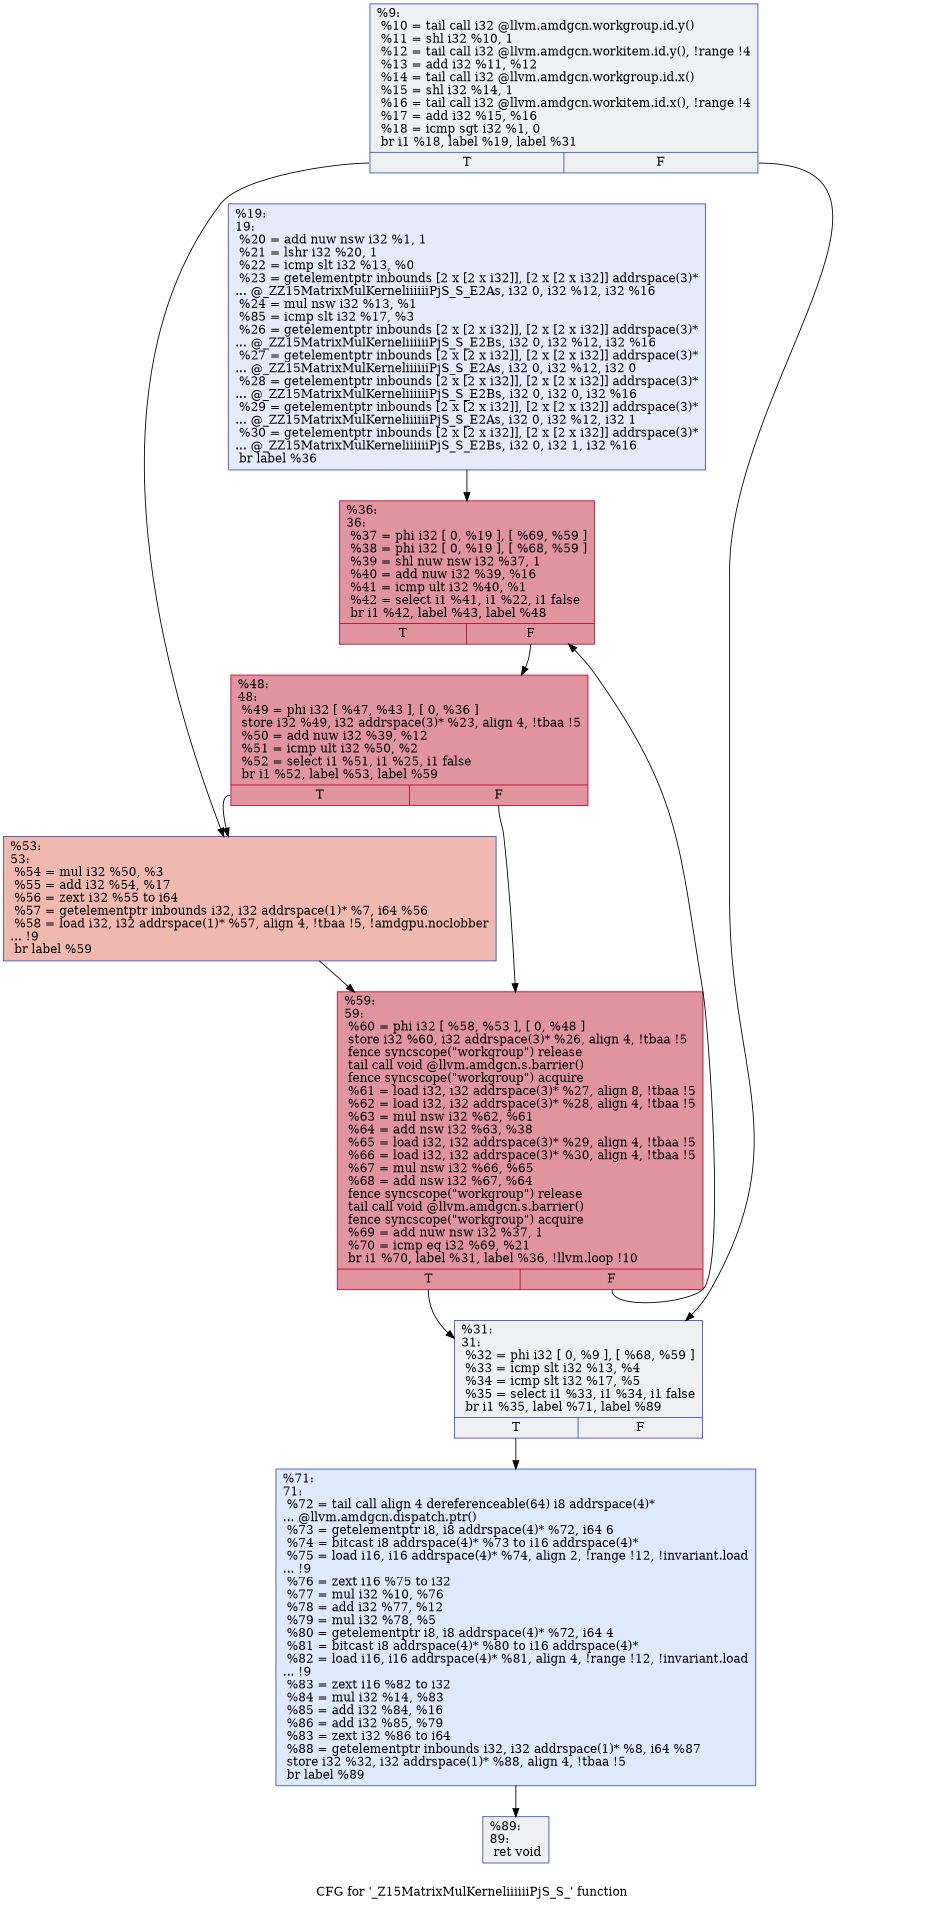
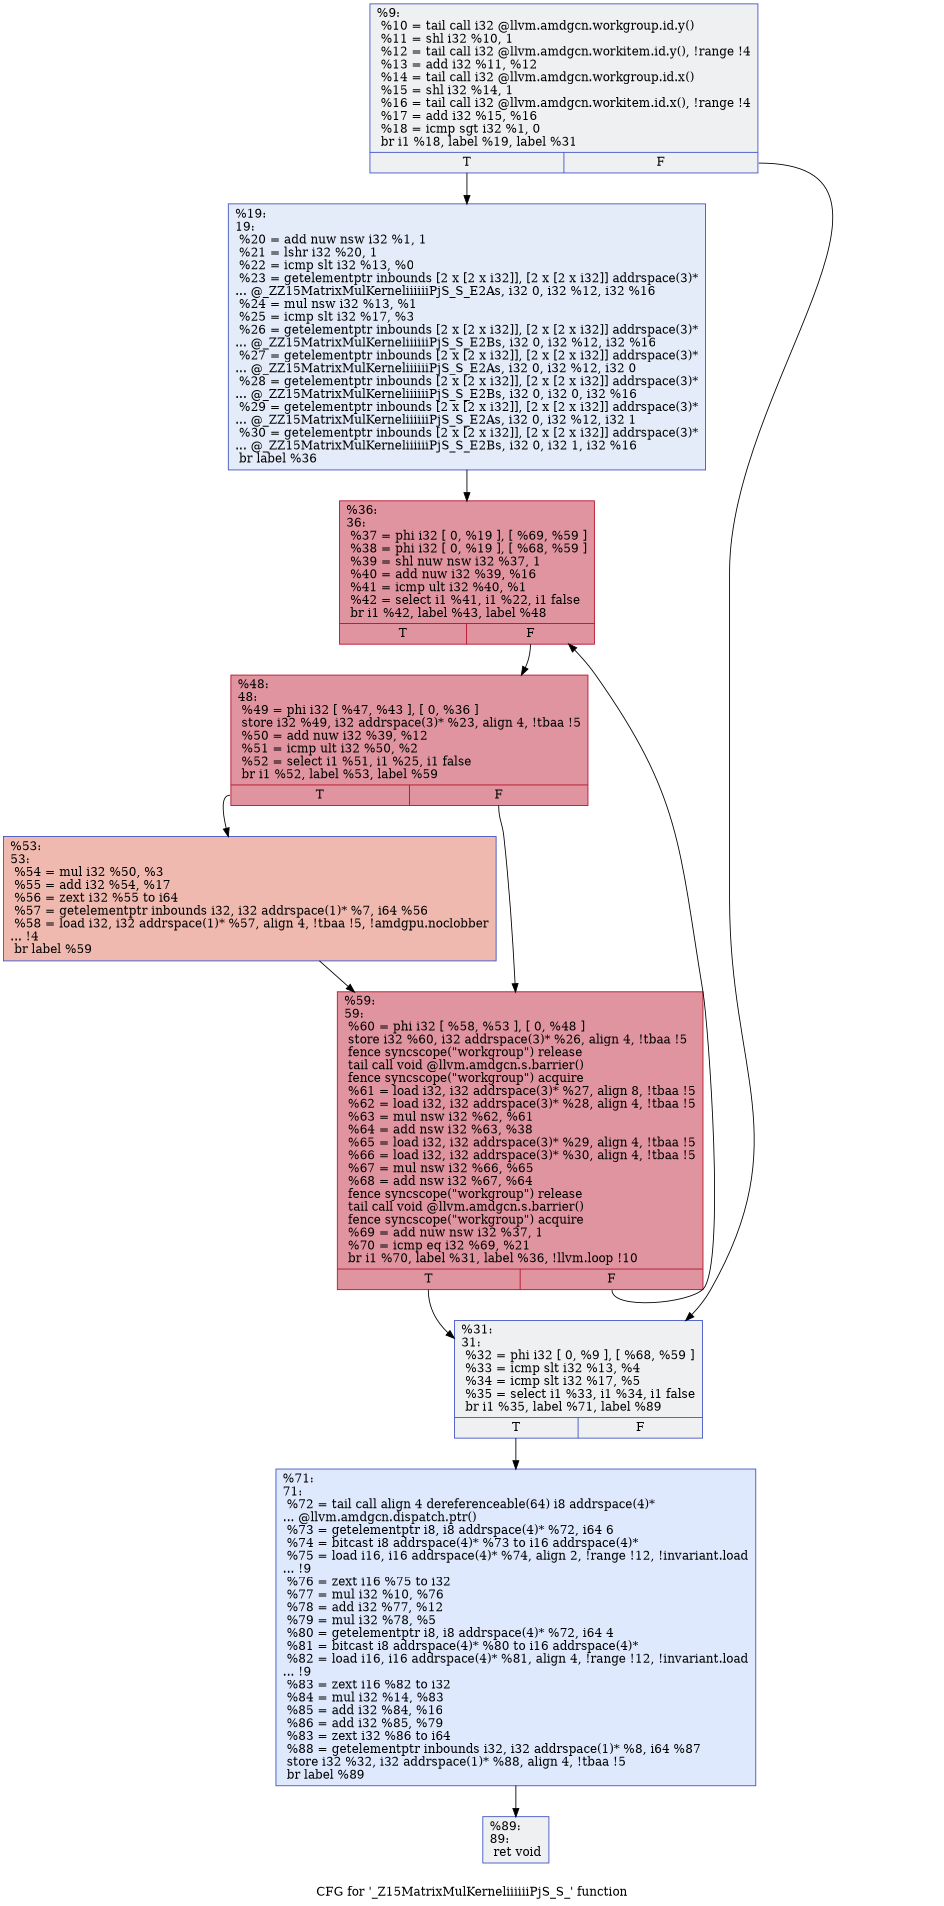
(325, 317) -> (325, 317)
(146, 435) -> (467, 184)
(25, 937) -> (25, 937)
